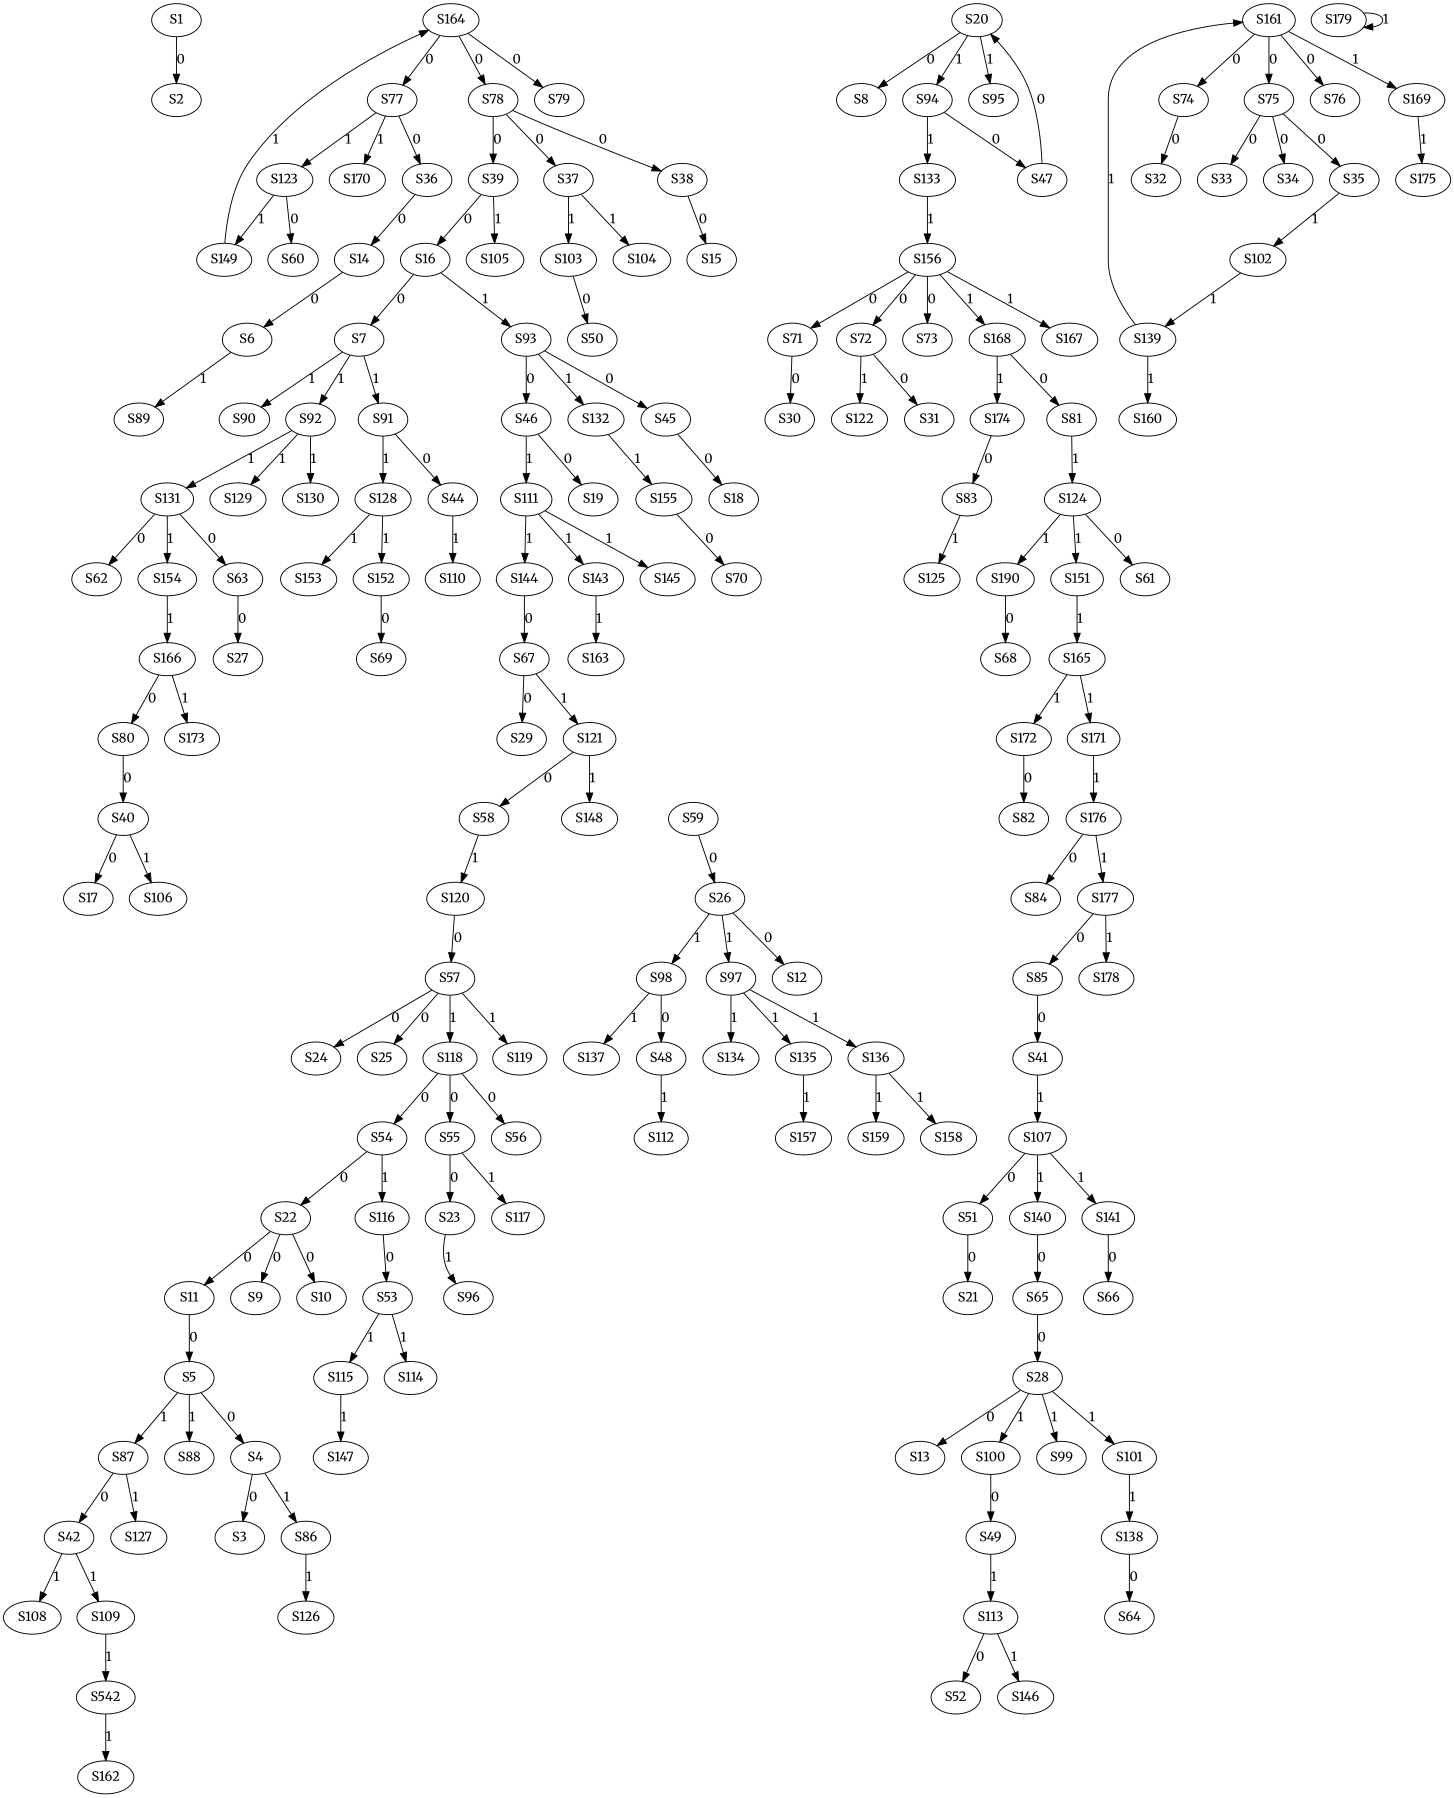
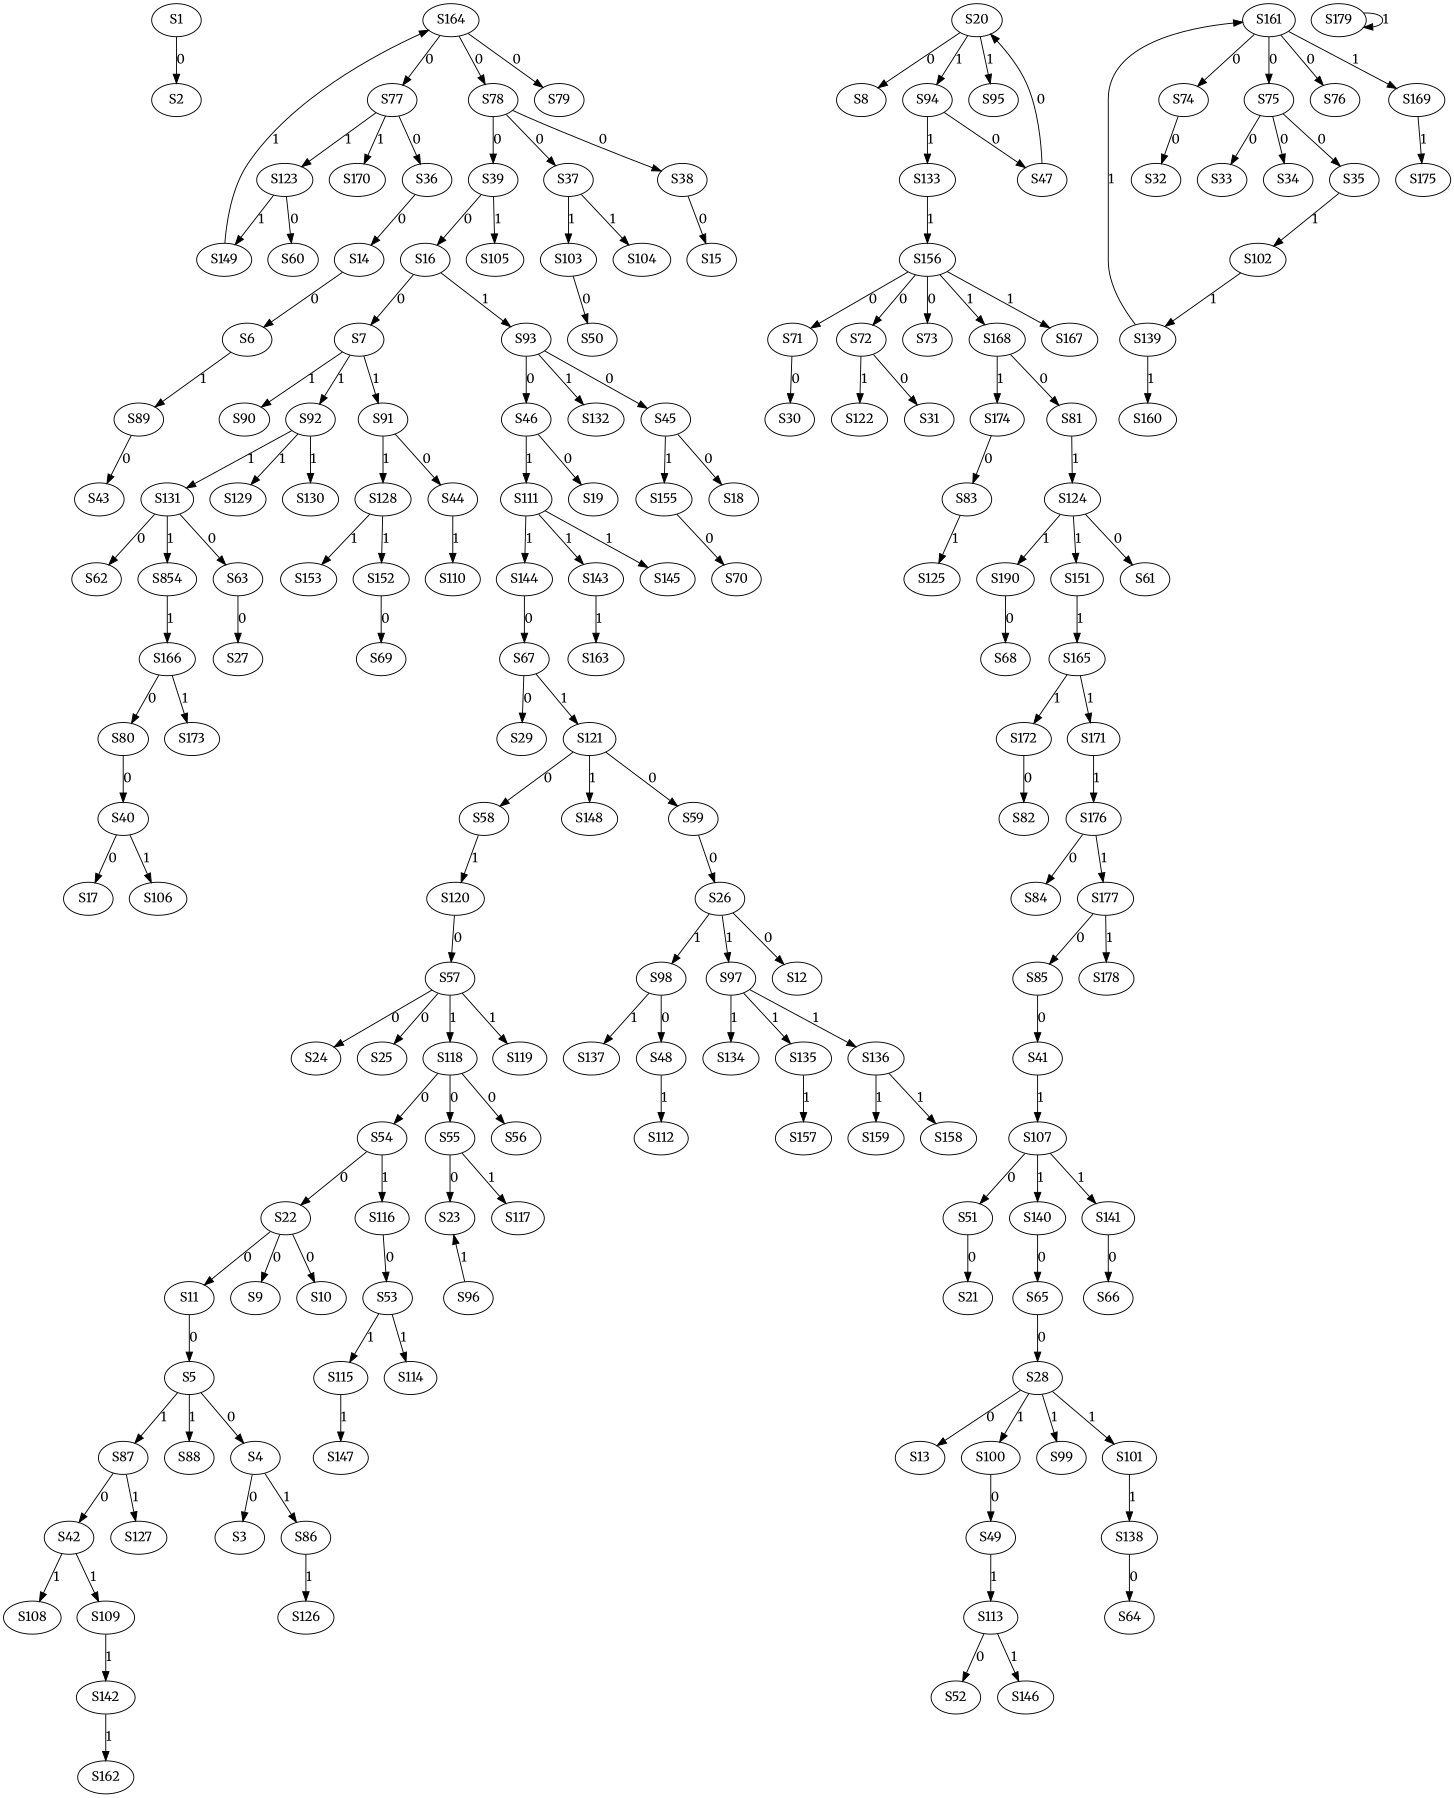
(627, 456) -> (665, 455)
none -> (99, 499)
(167, 579) -> (167, 579)
none -> (638, 776)
(444, 1256) -> (460, 1263)
(106, 1697) -> (106, 1697)
